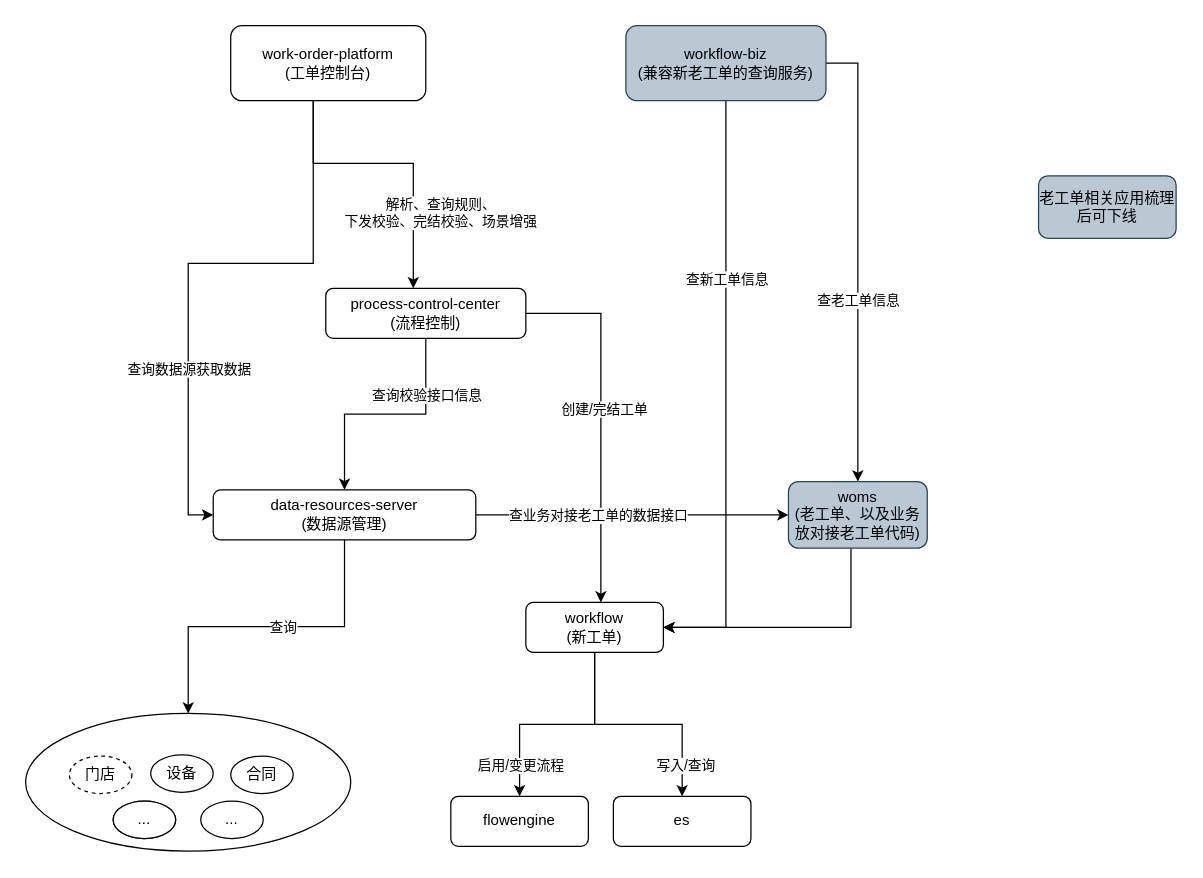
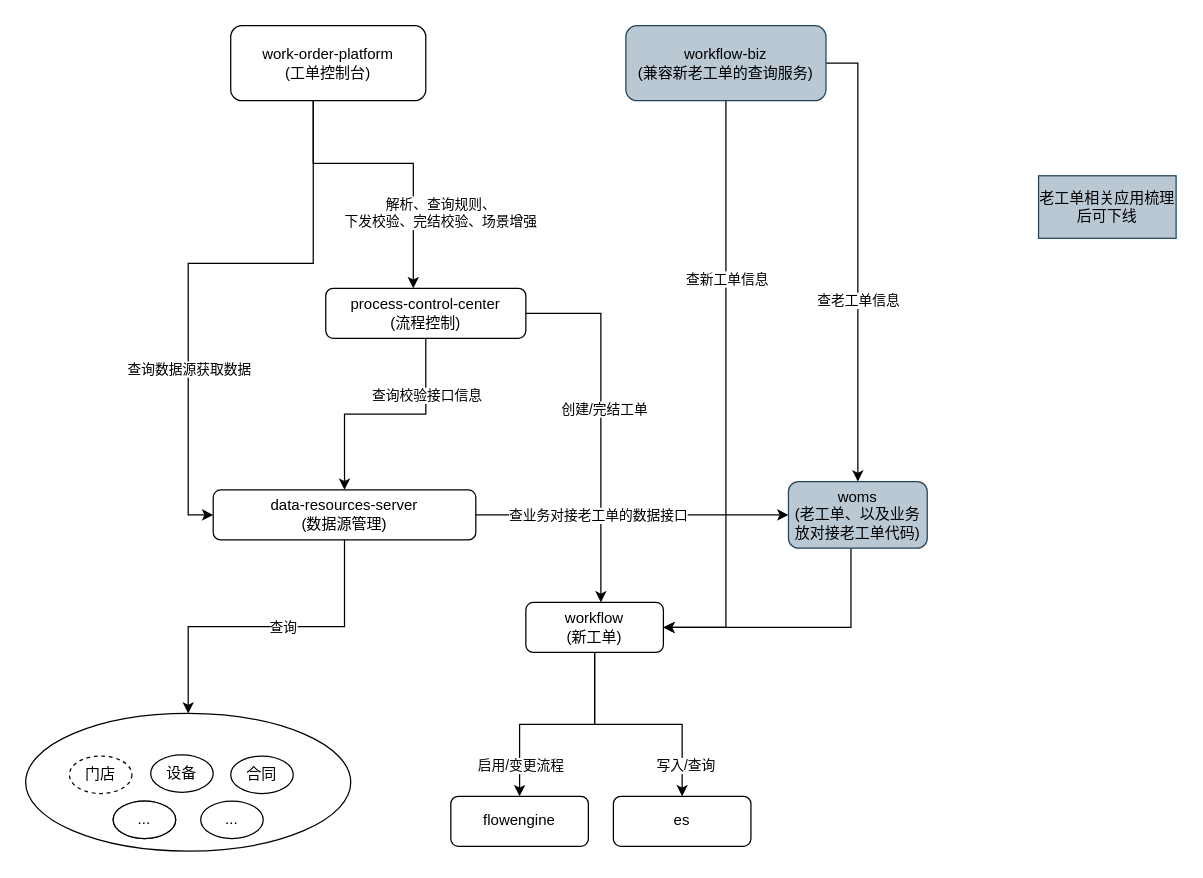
(1107, 207) -> (1107, 207)
